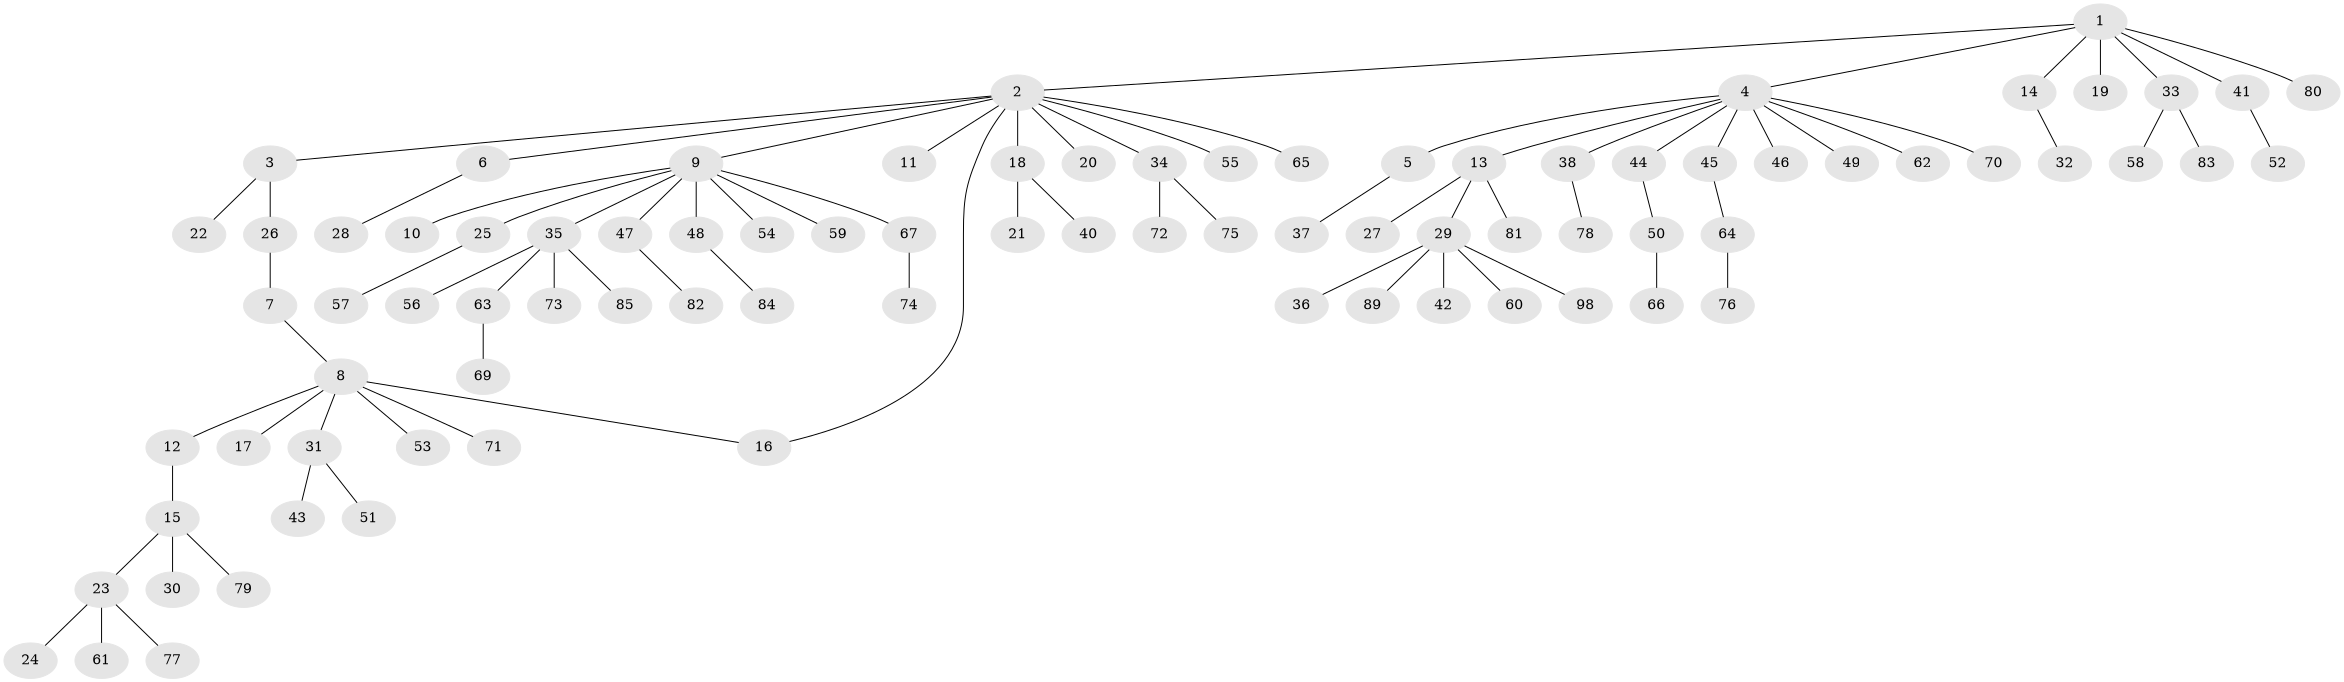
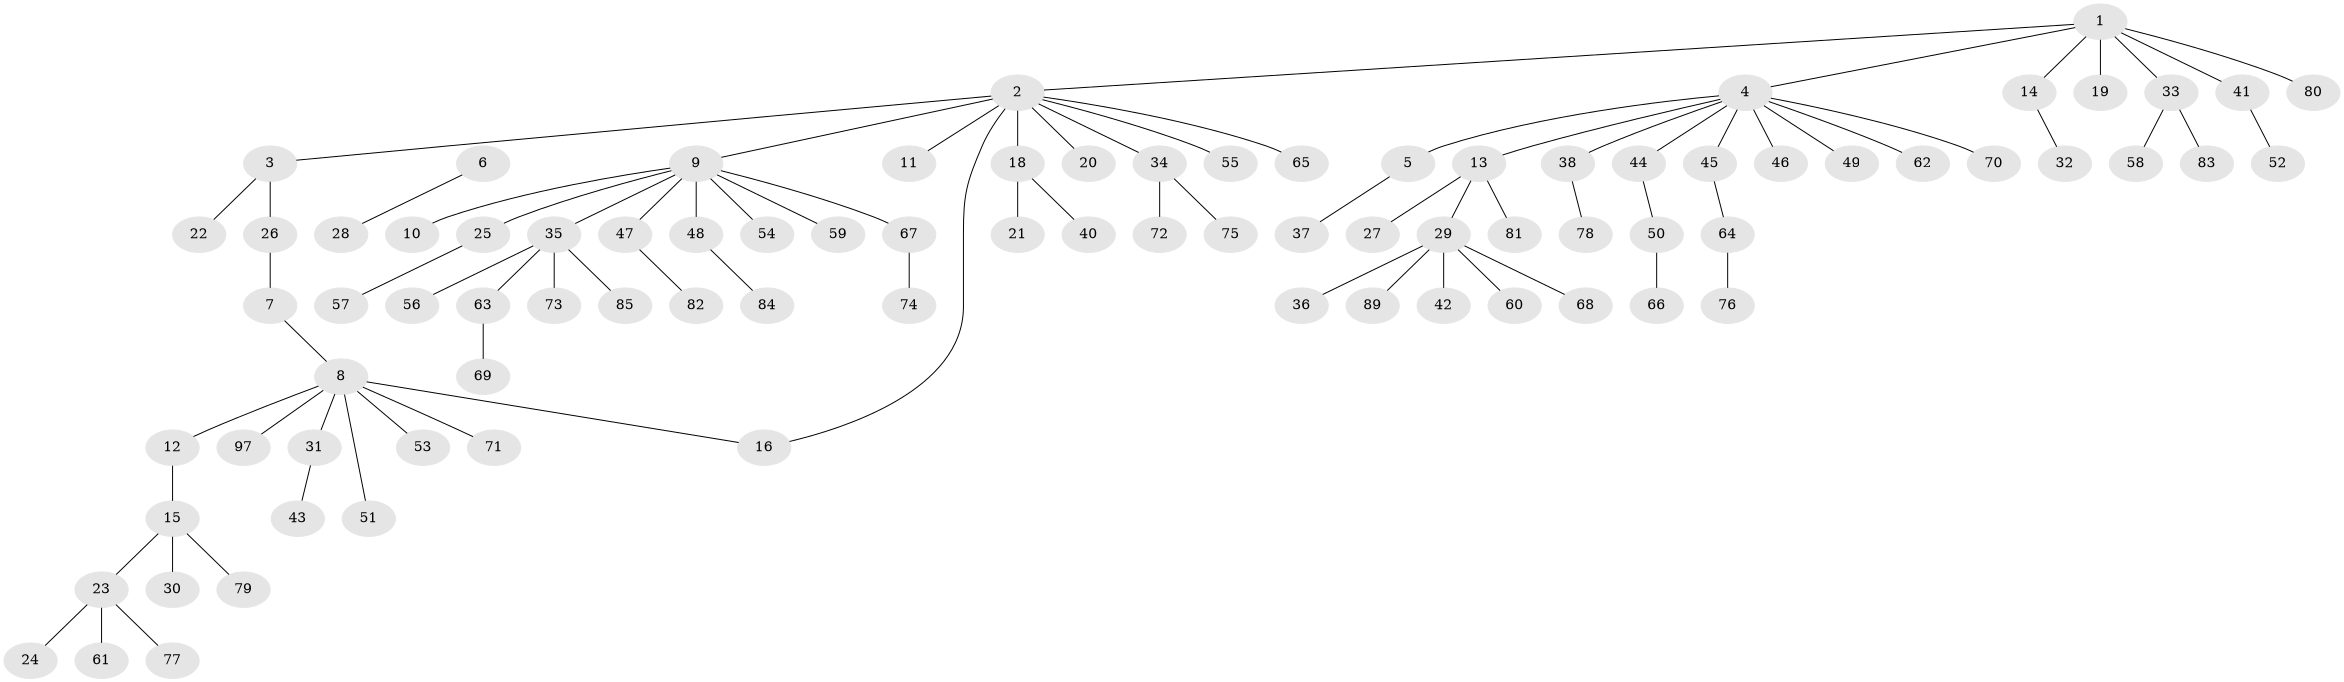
(750, 128) -> none
(1586, 306) -> (1586, 306)
(244, 448) -> (244, 448)
(342, 483) -> (355, 448)
